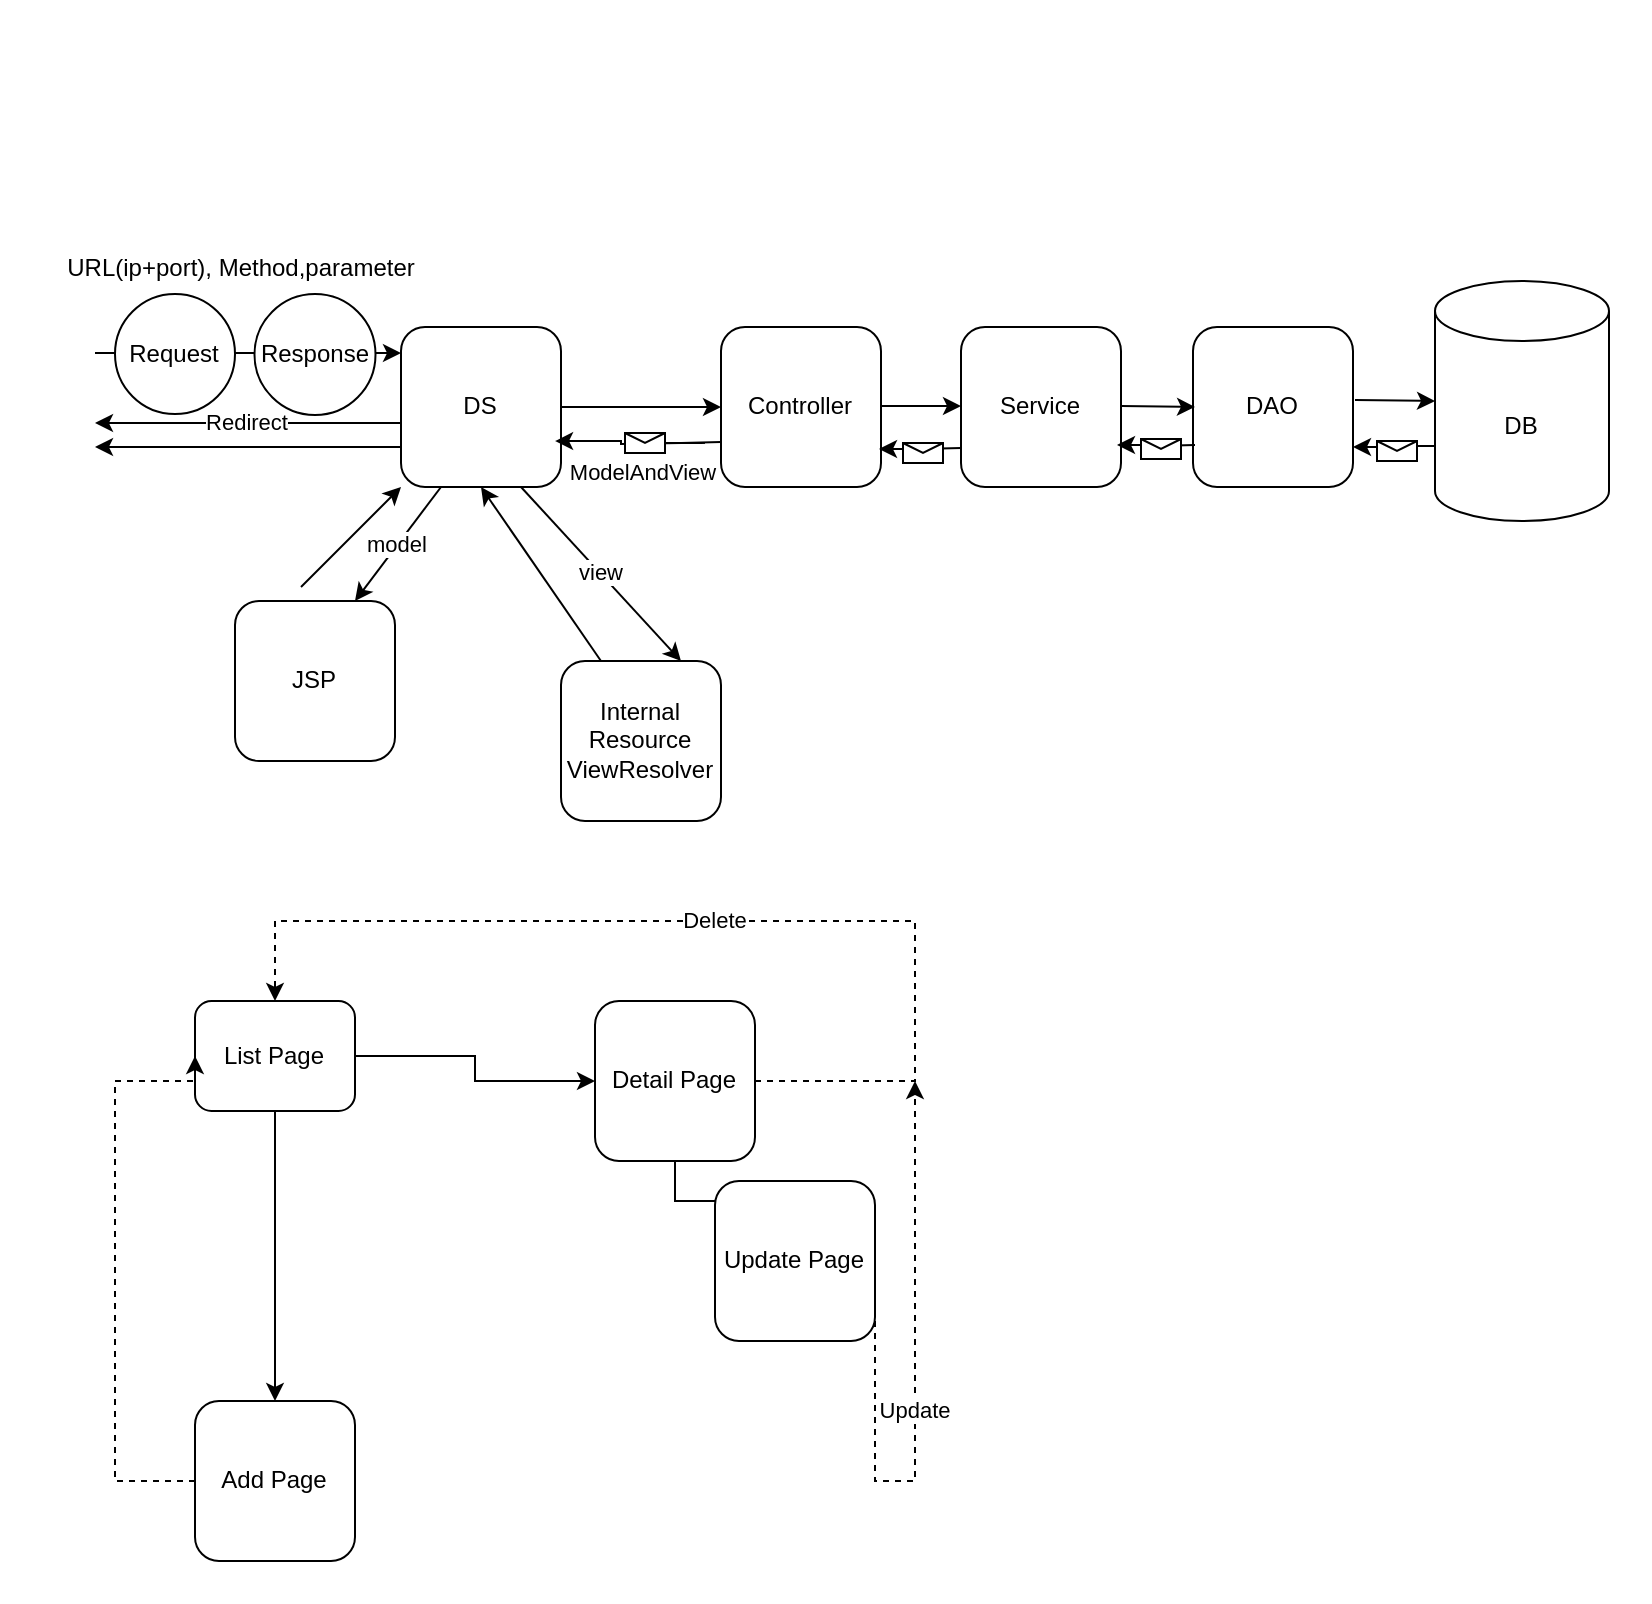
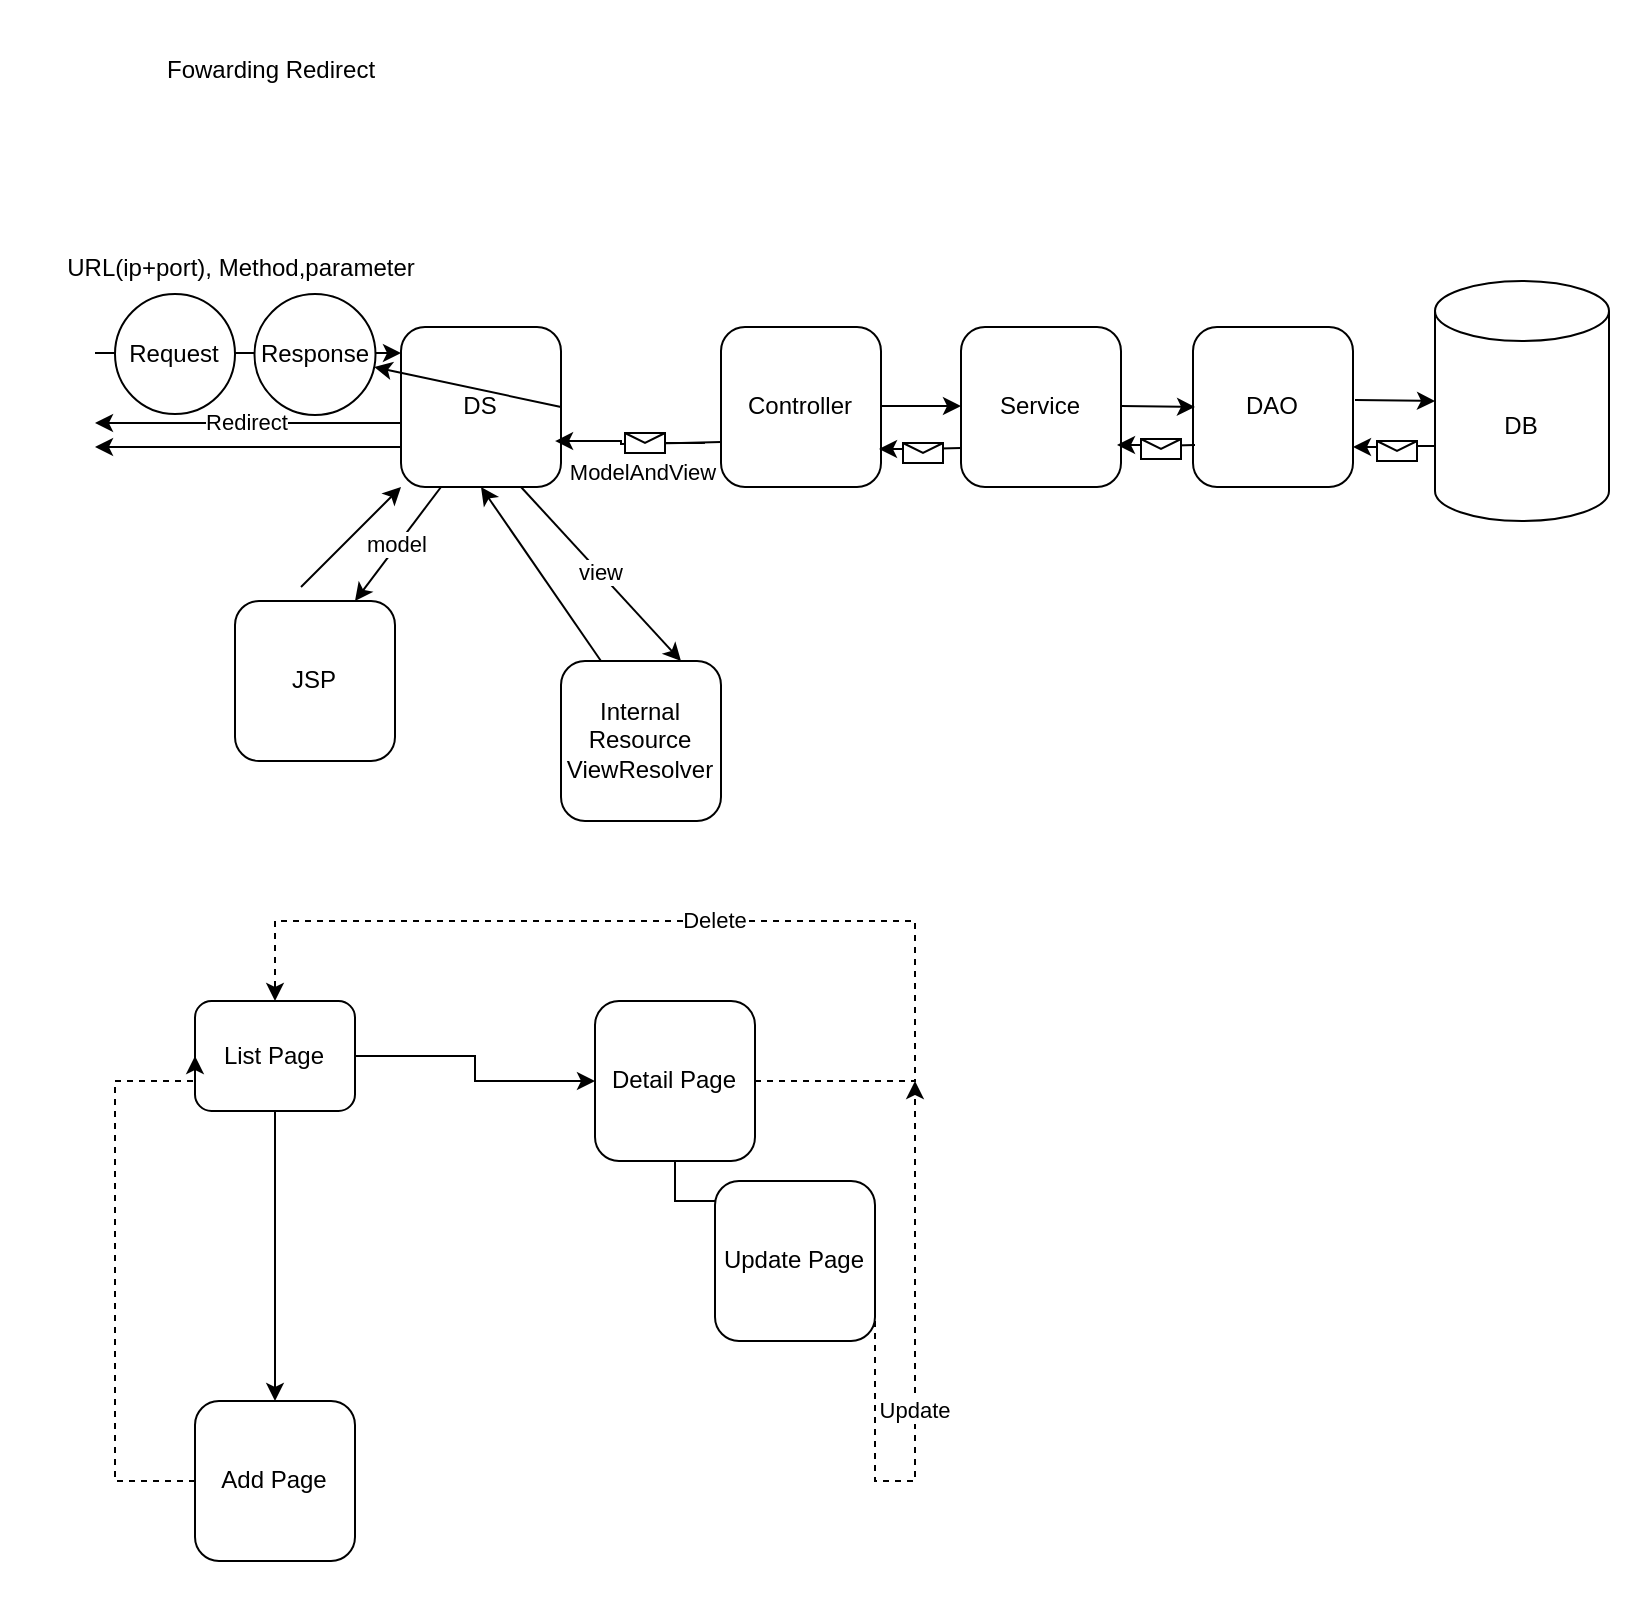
none -> (271, 71)
(634, 407) -> (474, 388)
